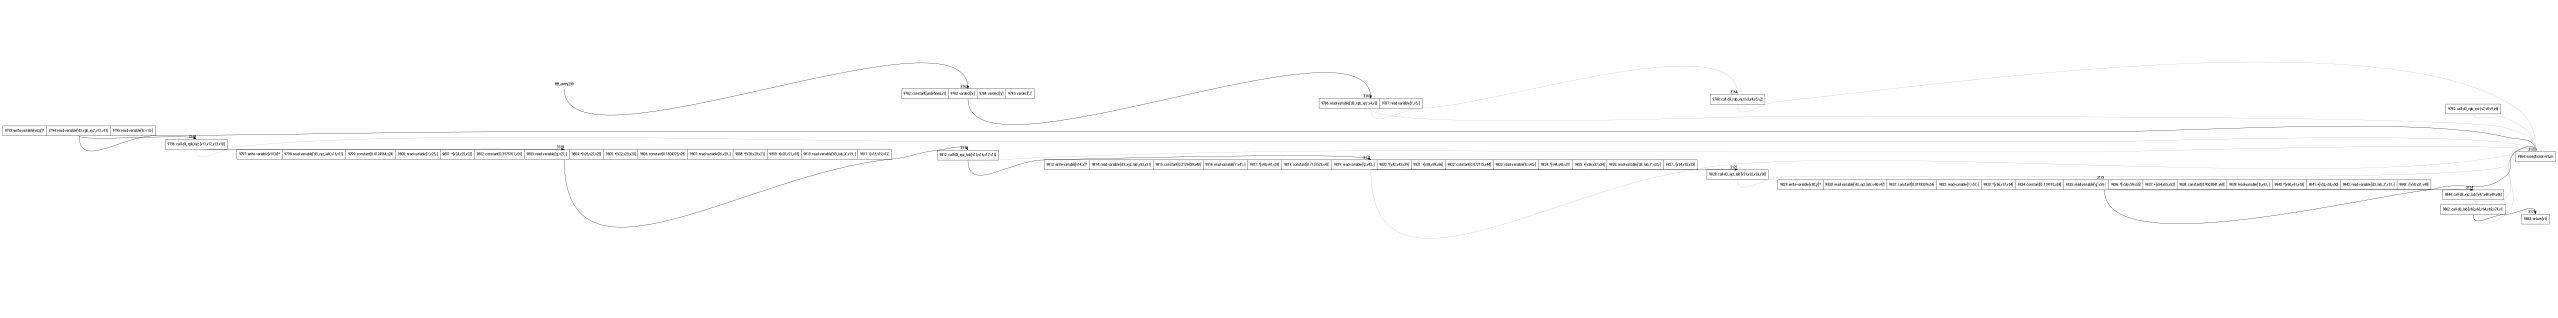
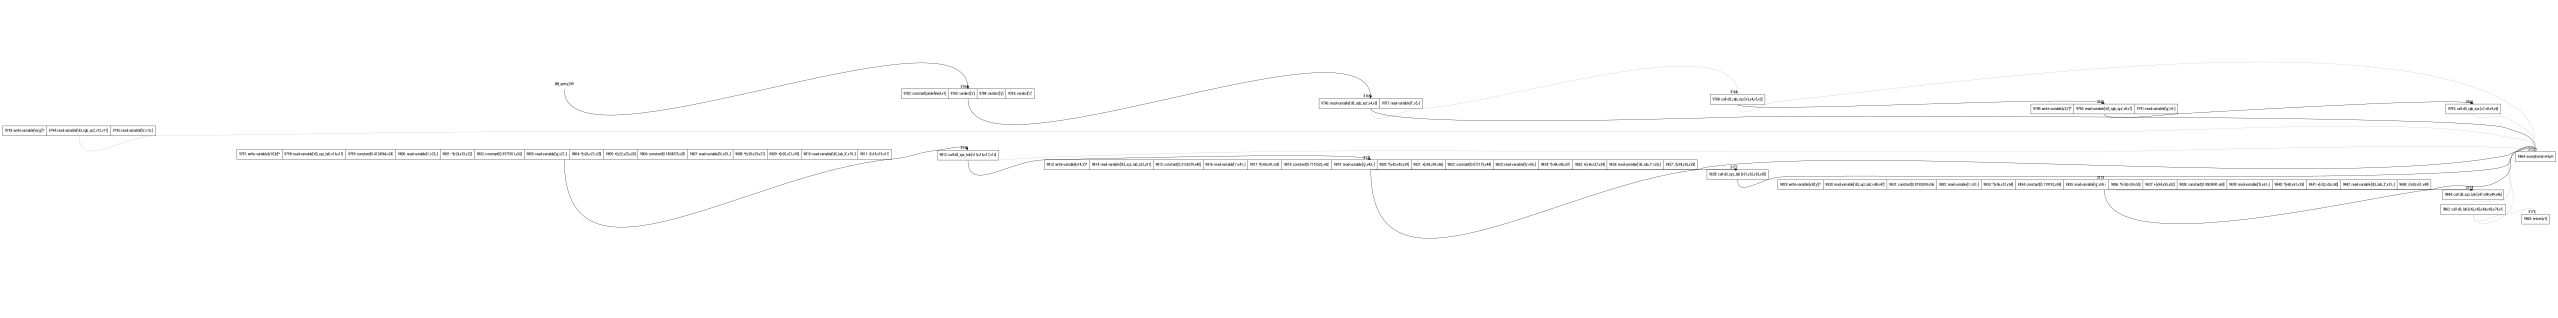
none -> (2104, 109)
(1957, 116) -> (1957, 116)
(1304, 132) -> (1304, 132)
(196, 144) -> none
(1927, 161) -> (1927, 161)
(2138, 177) -> (2138, 177)
(2501, 215) -> (2501, 215)
